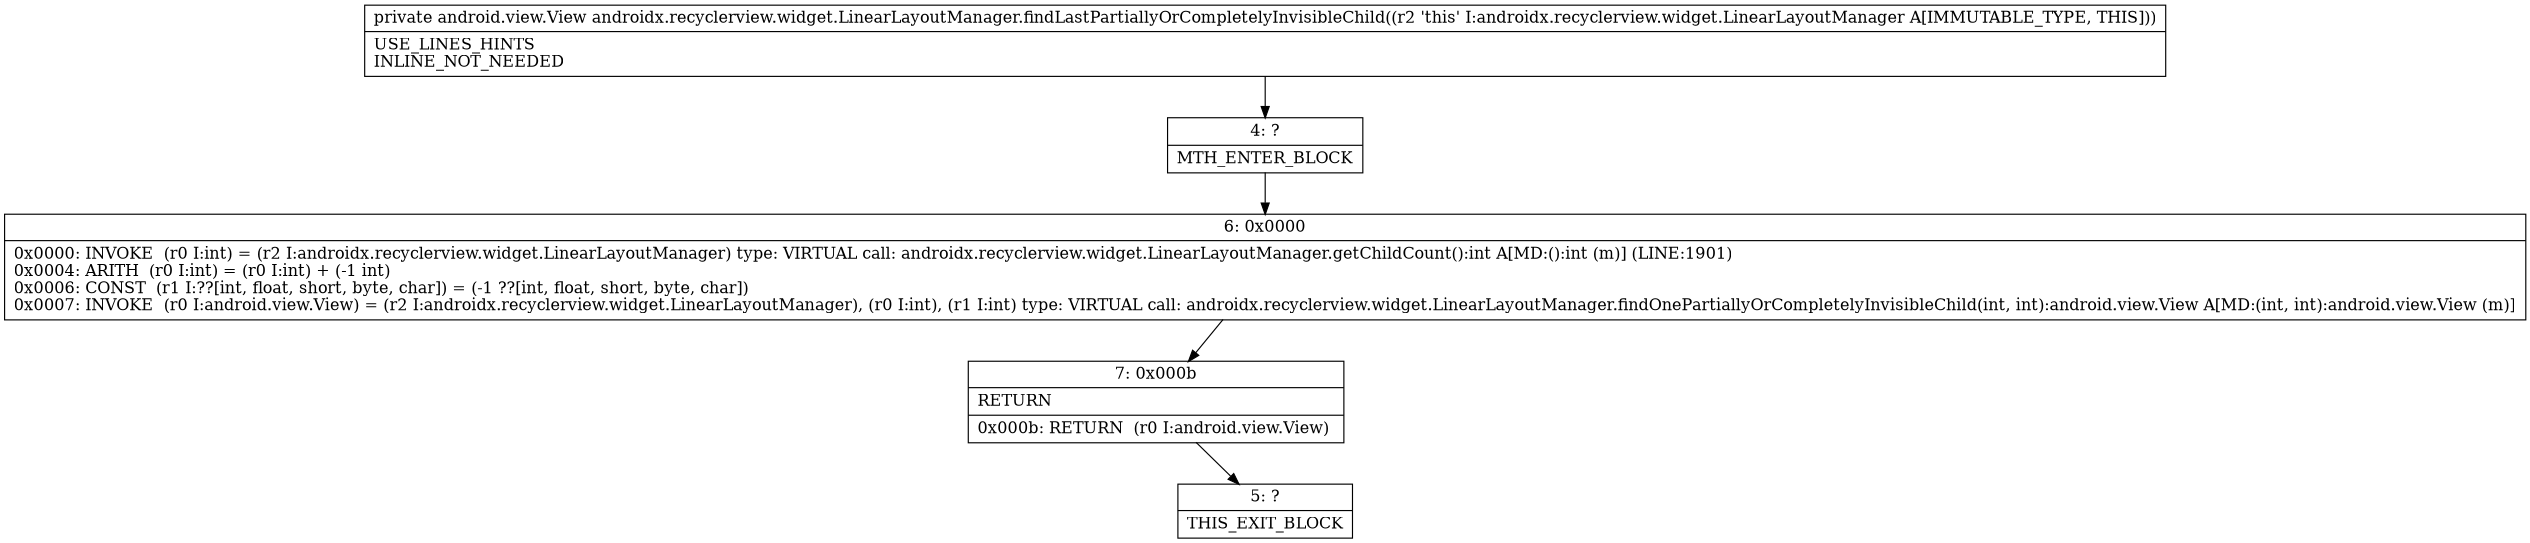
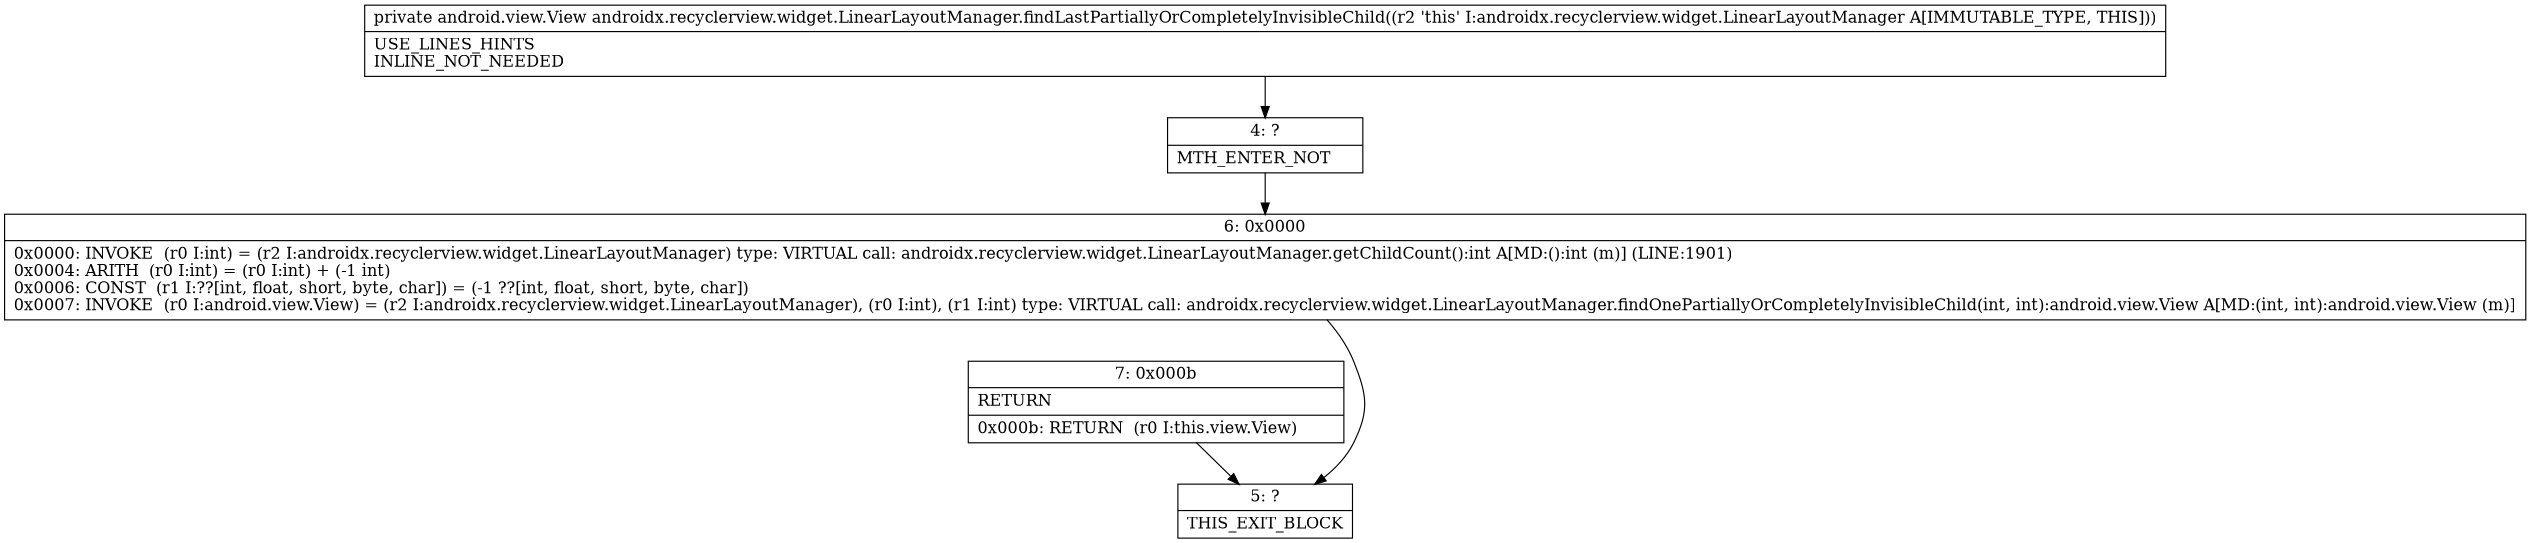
(1265, 159) -> (1254, 159)
(1209, 336) -> (1364, 400)
(1156, 428) -> (1140, 428)
